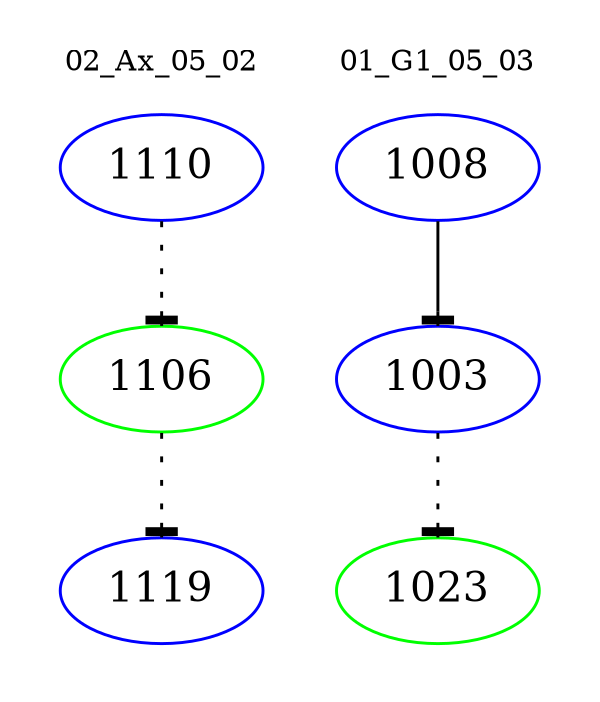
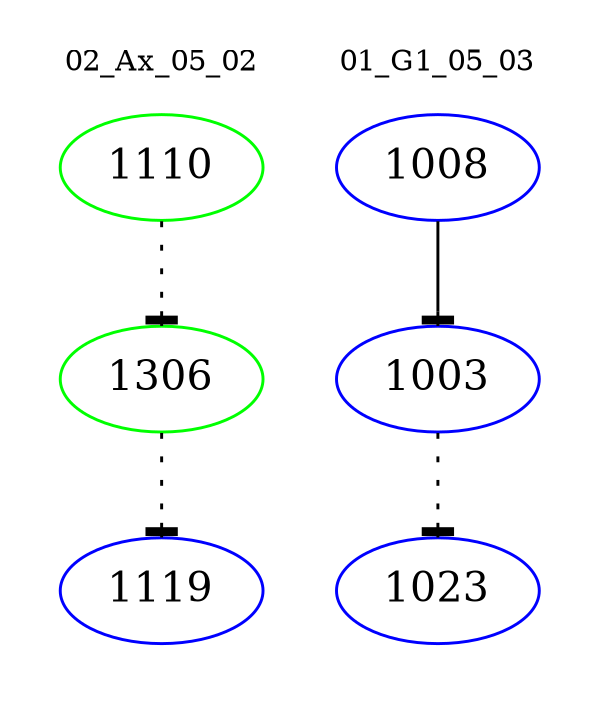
(162, 168) -> (162, 168)
(162, 379) -> (162, 379)
(438, 591) -> (438, 591)
